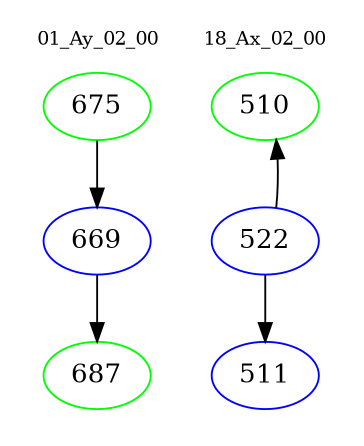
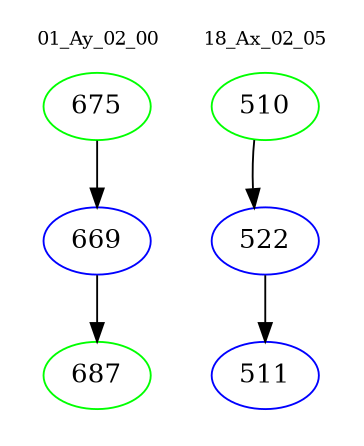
(265, 40) -> (265, 40)
(278, 183) -> (253, 164)
